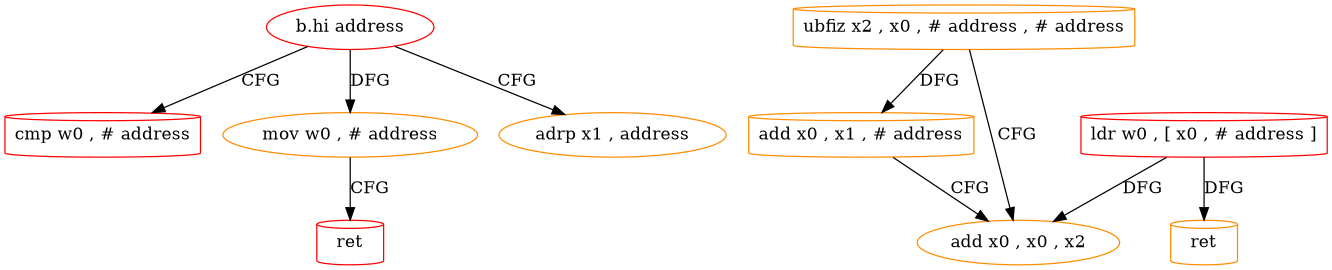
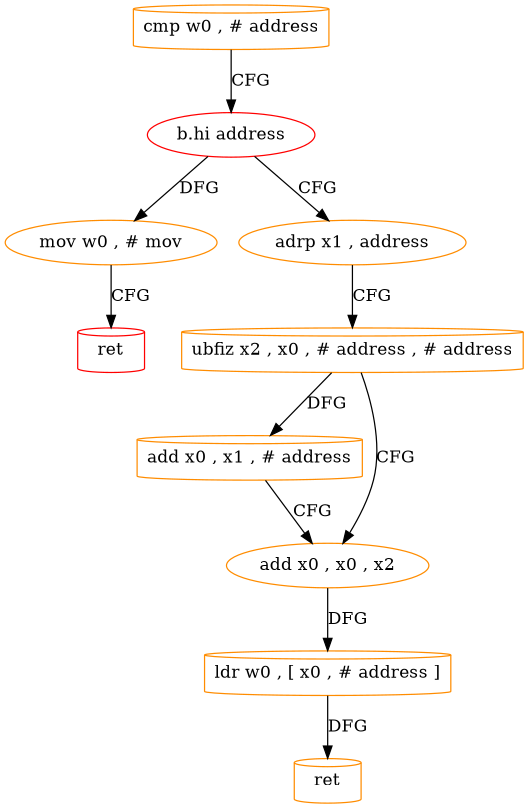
(236, 77) -> (231, 75)
(103, 135) -> (231, 27)
(350, 135) -> (111, 243)
(1204, 135) -> (328, 673)
(1116, 186) -> (328, 613)
none -> (352, 290)
